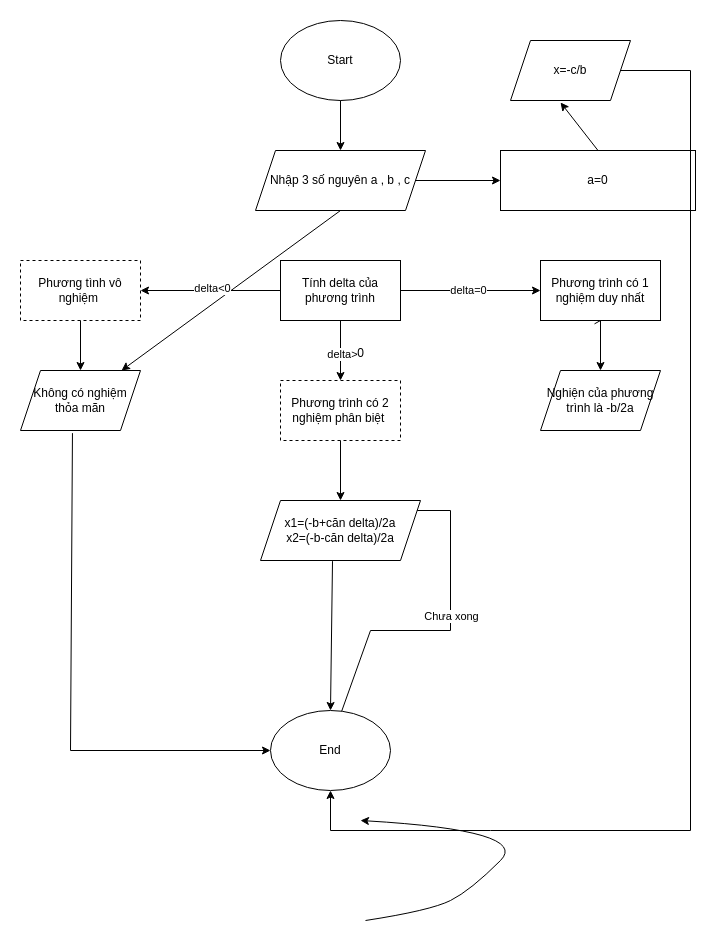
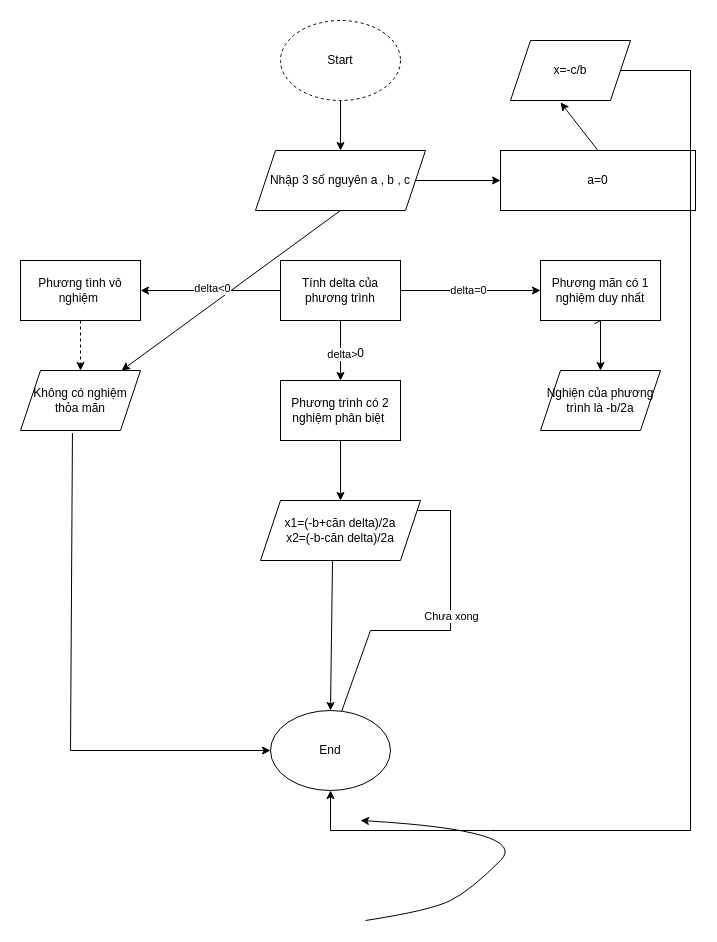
(341, 61) -> (341, 61)
(81, 291) -> (81, 291)
(601, 291) -> (601, 291)
(81, 342) -> (81, 342)
(341, 411) -> (341, 411)
